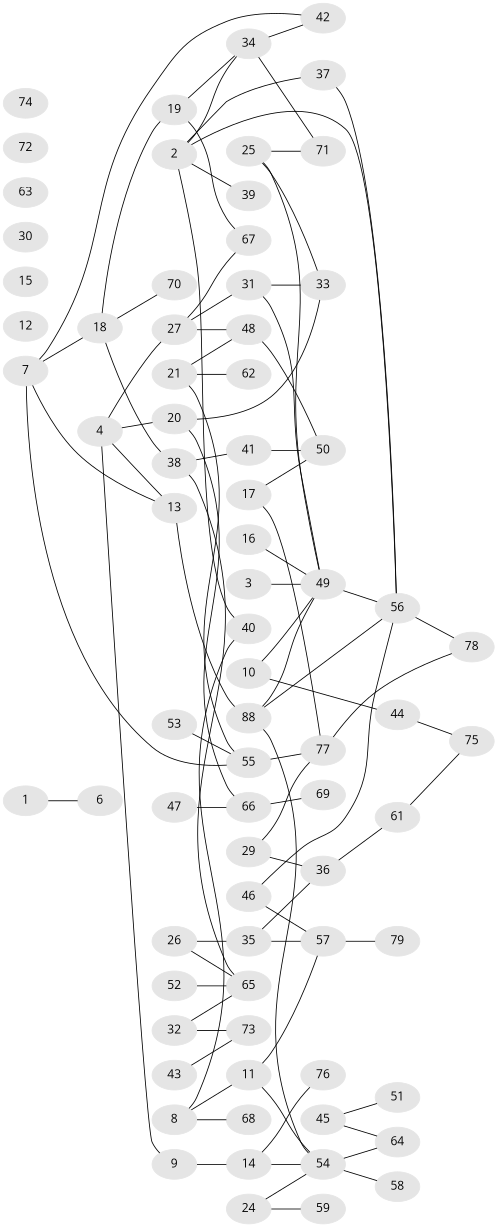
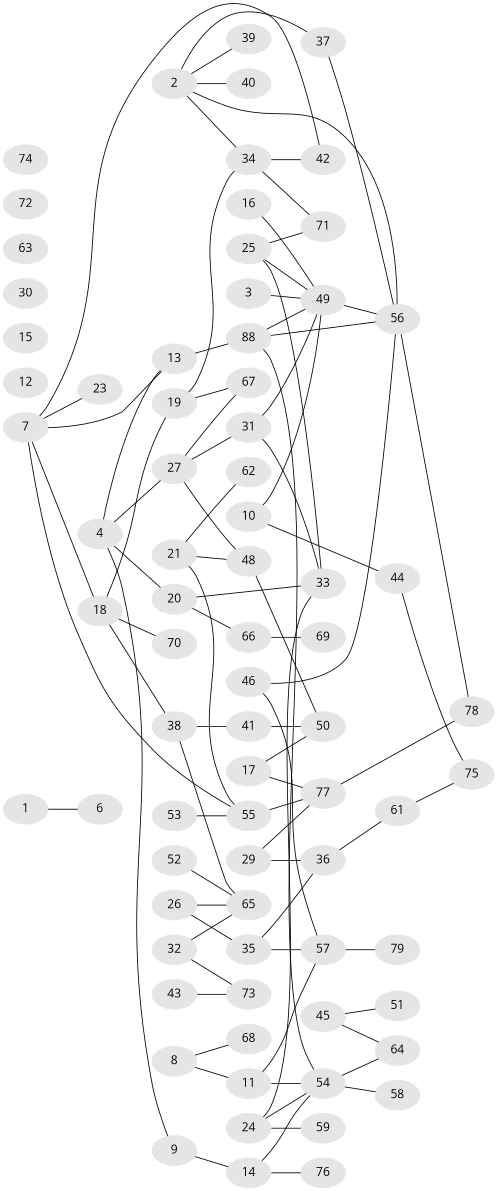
none -> (100, 389)
(174, 807) -> none
none -> (289, 857)
(212, 874) -> none
